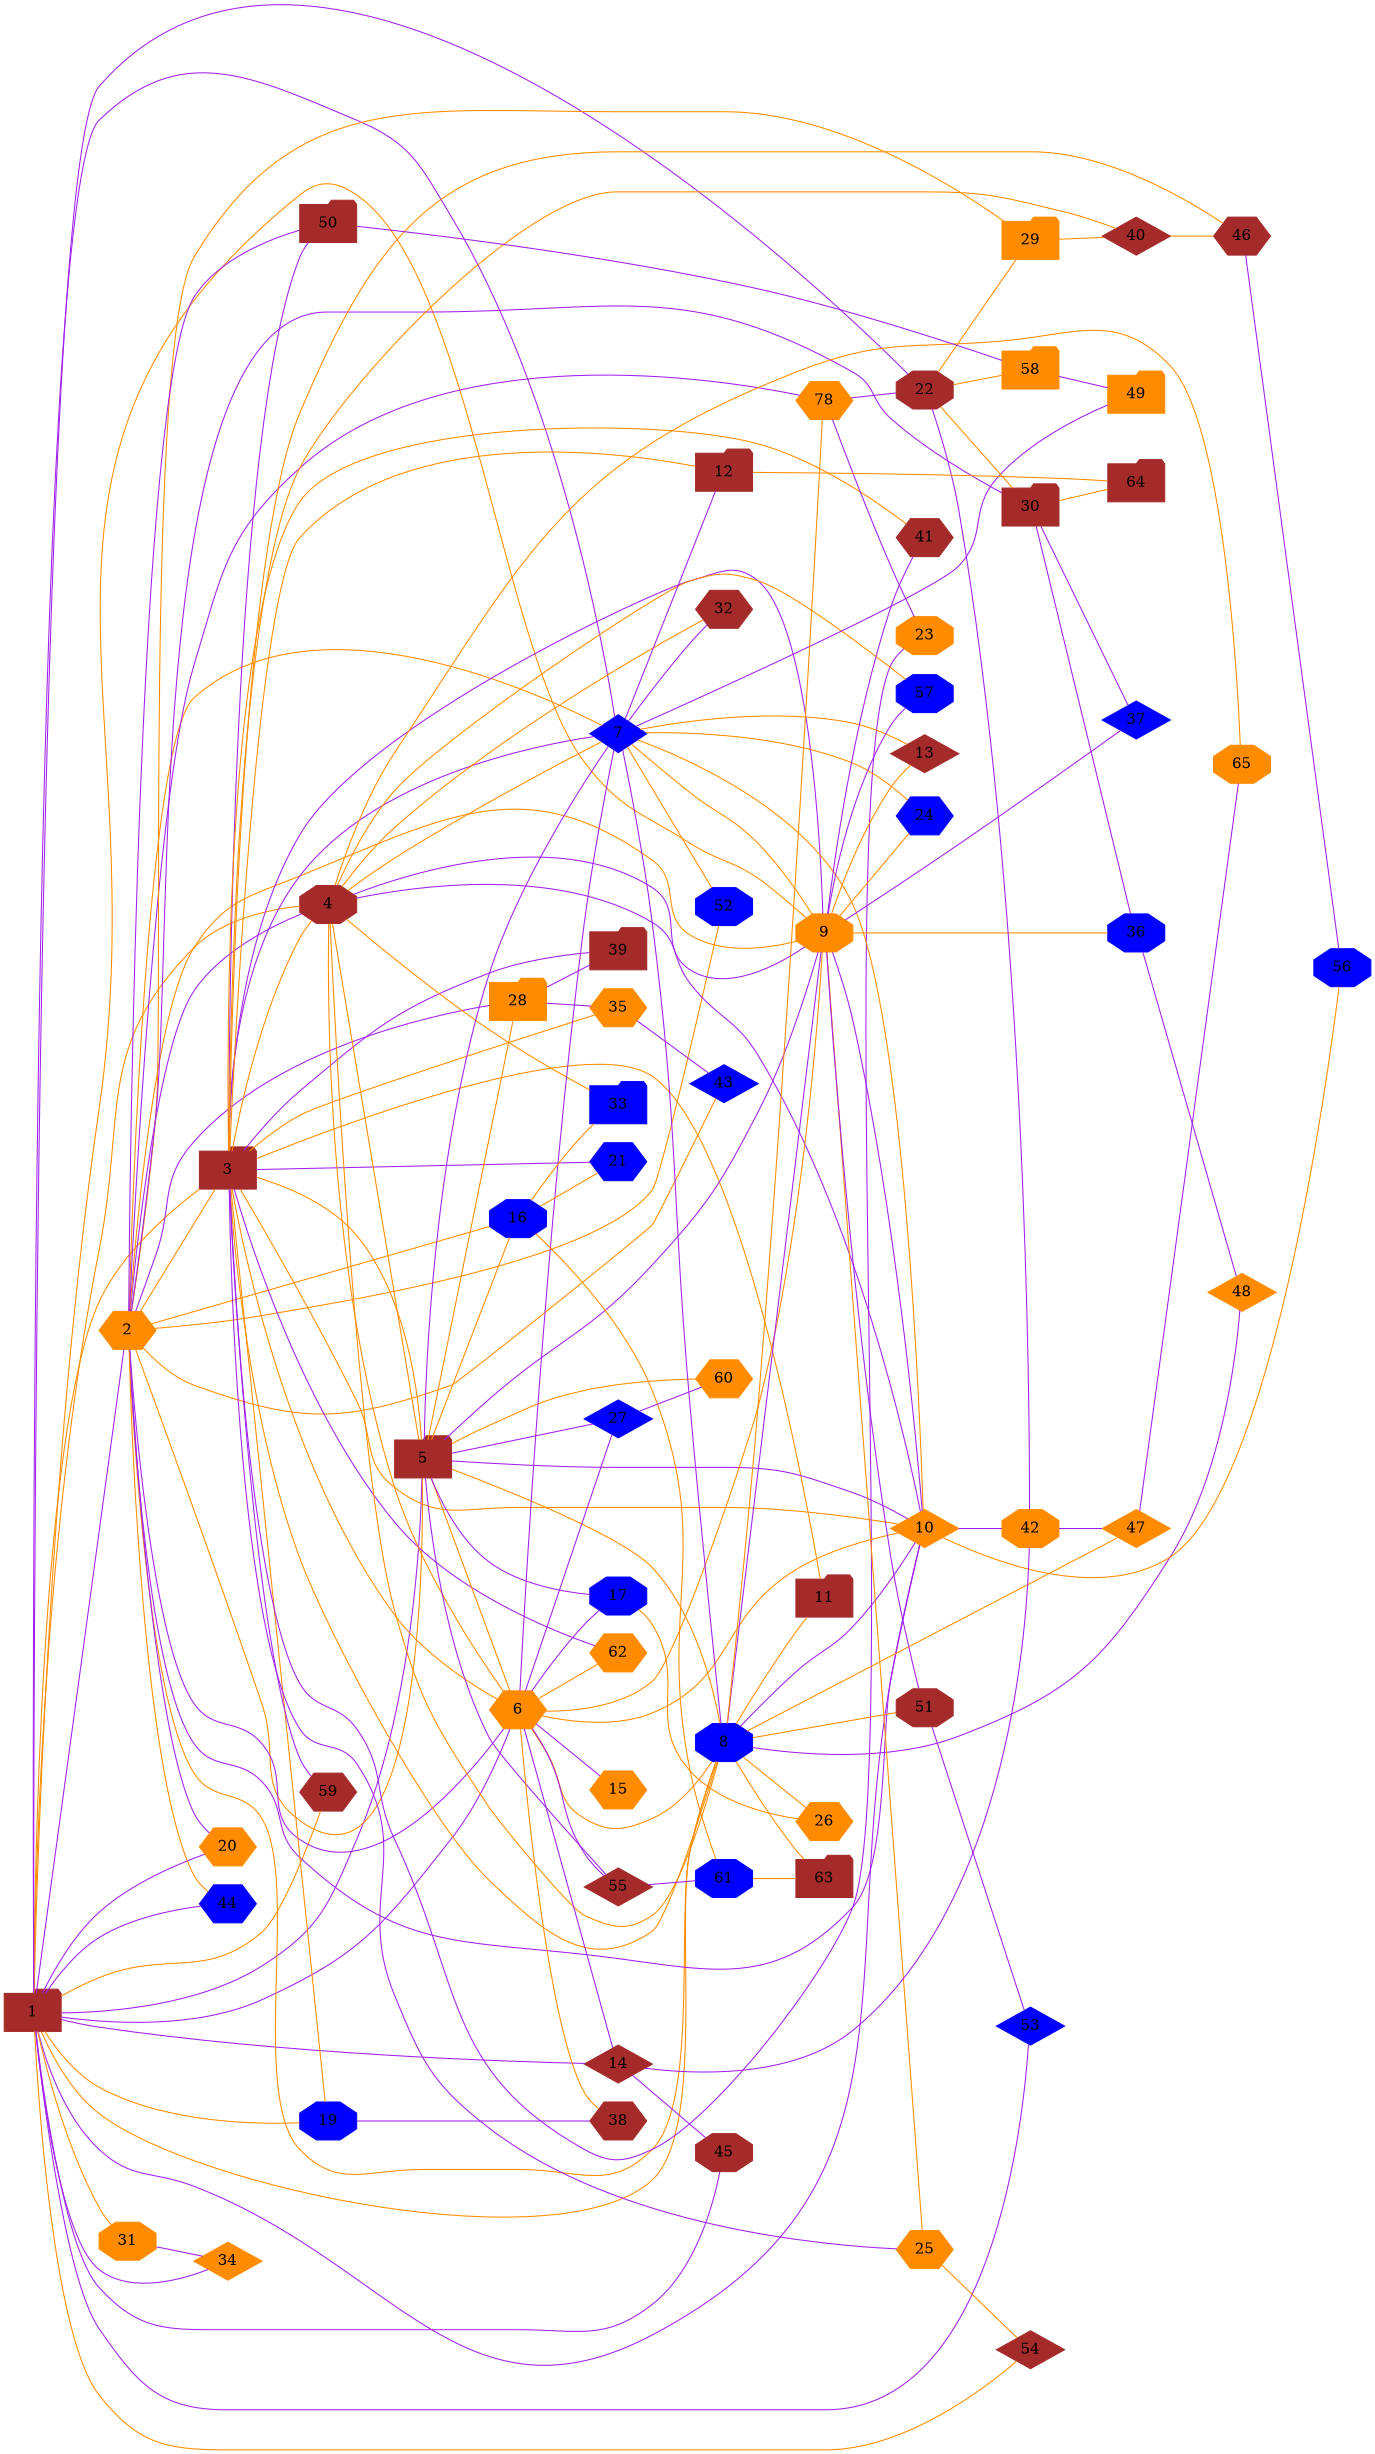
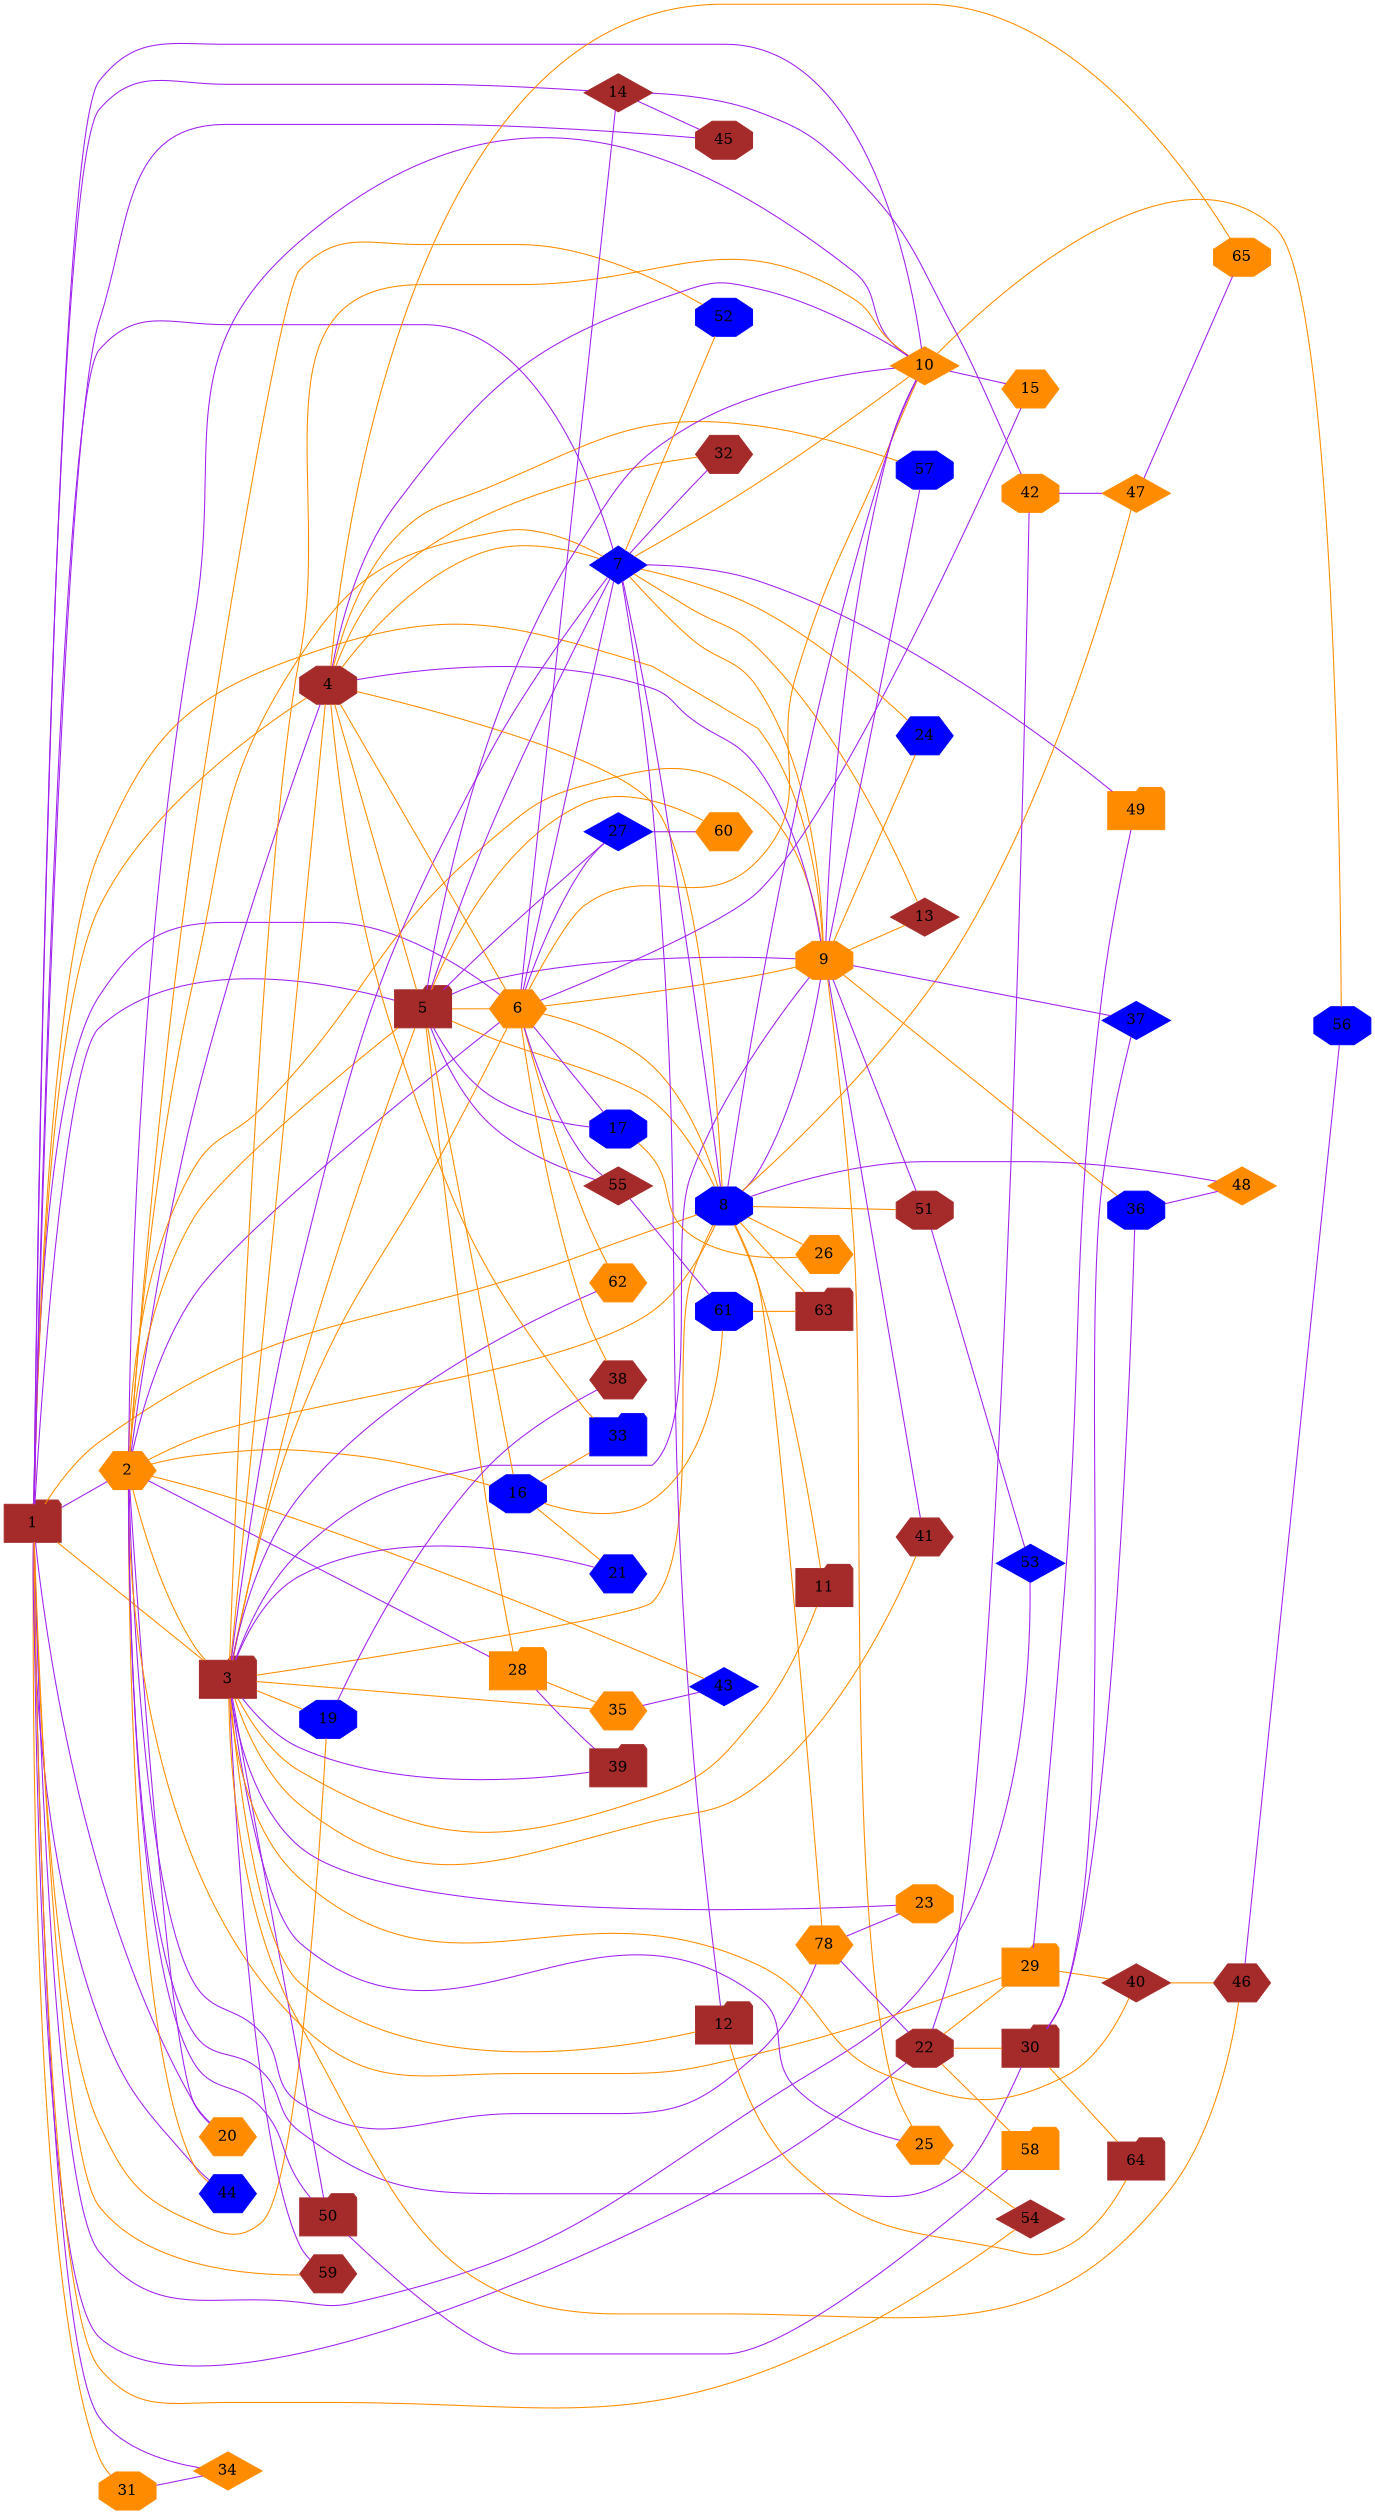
(1083, 382) -> (1076, 1388)
(568, 1005) -> (572, 1692)
(980, 1529) -> (969, 376)
